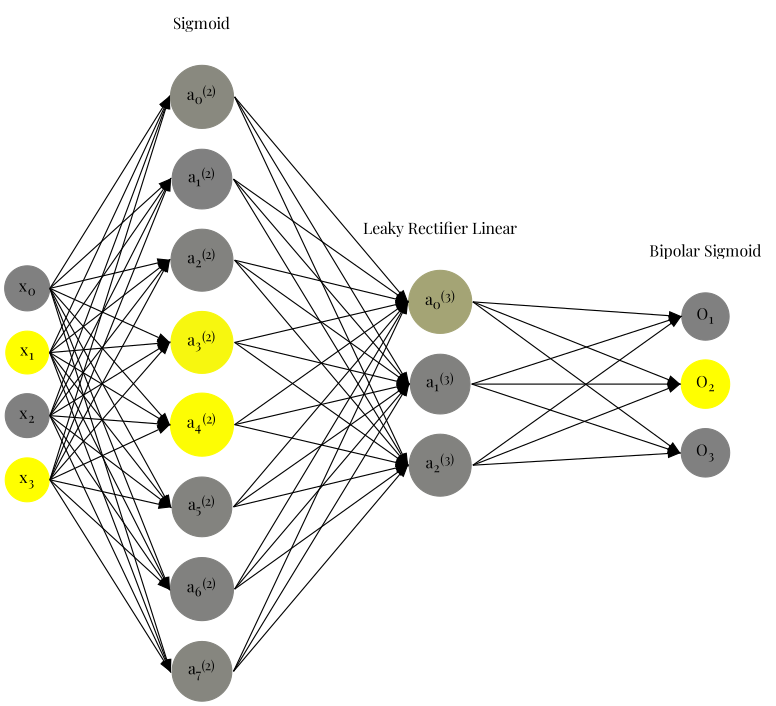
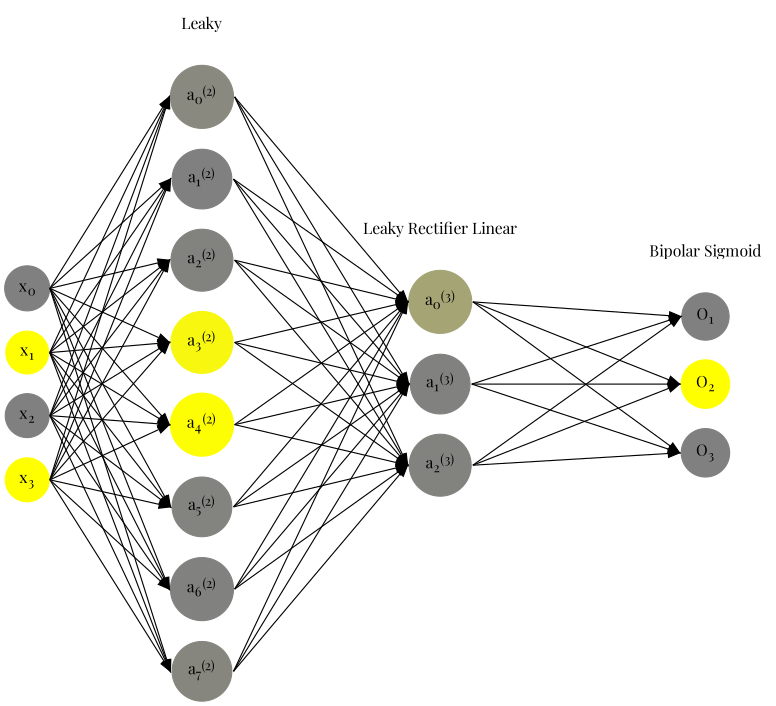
(202, 25) -> (202, 25)
